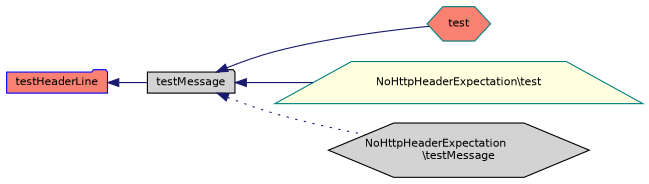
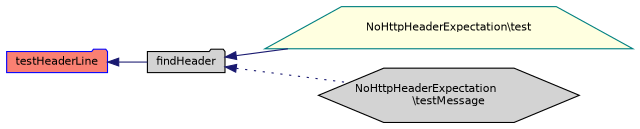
(459, 24) -> none
(191, 83) -> (186, 62)
